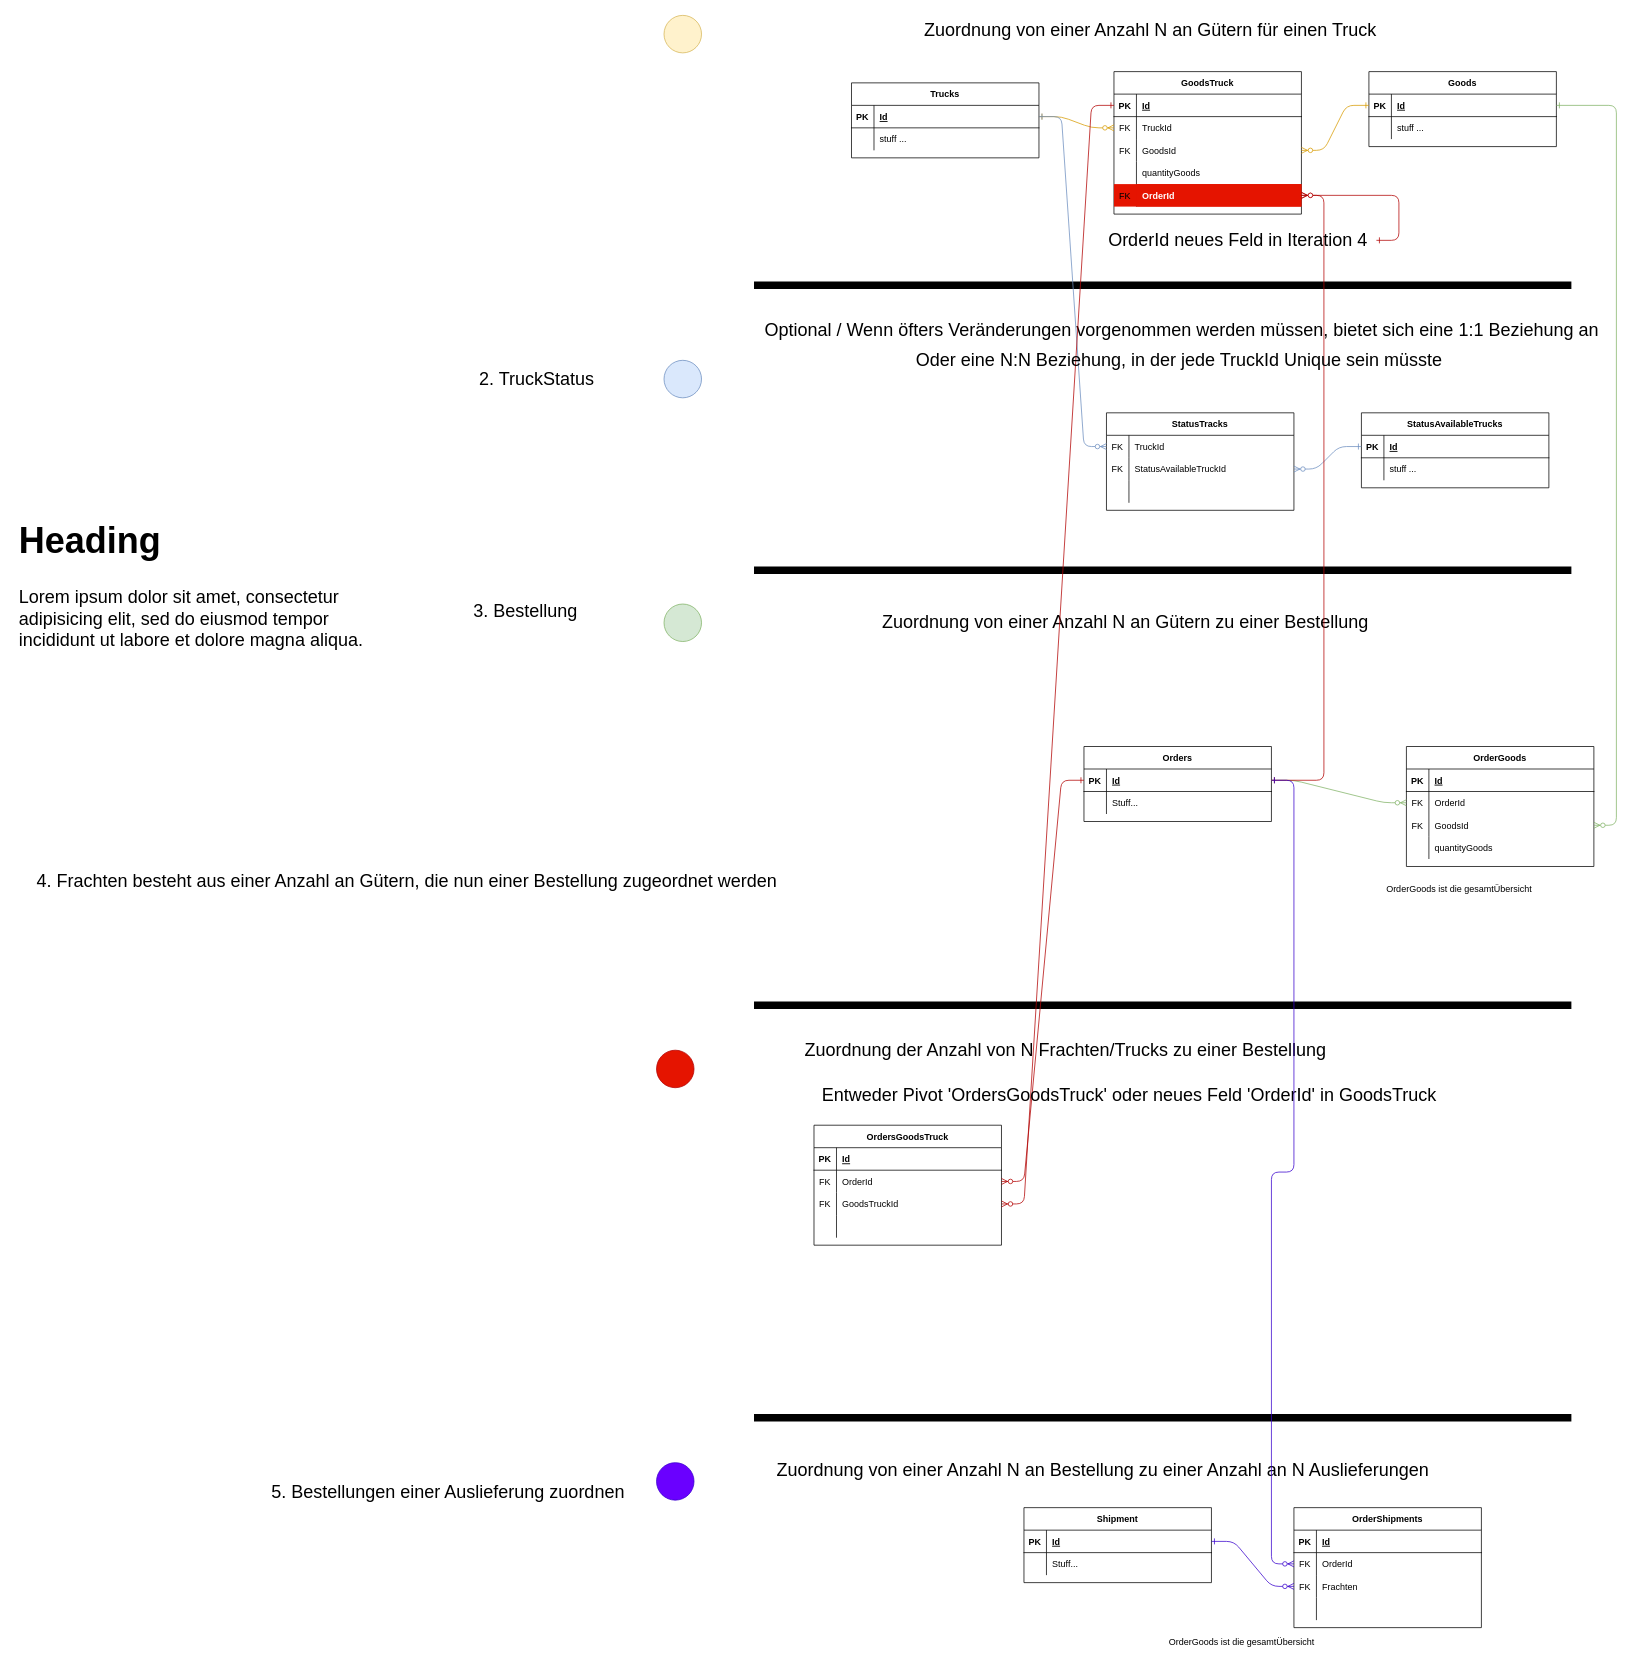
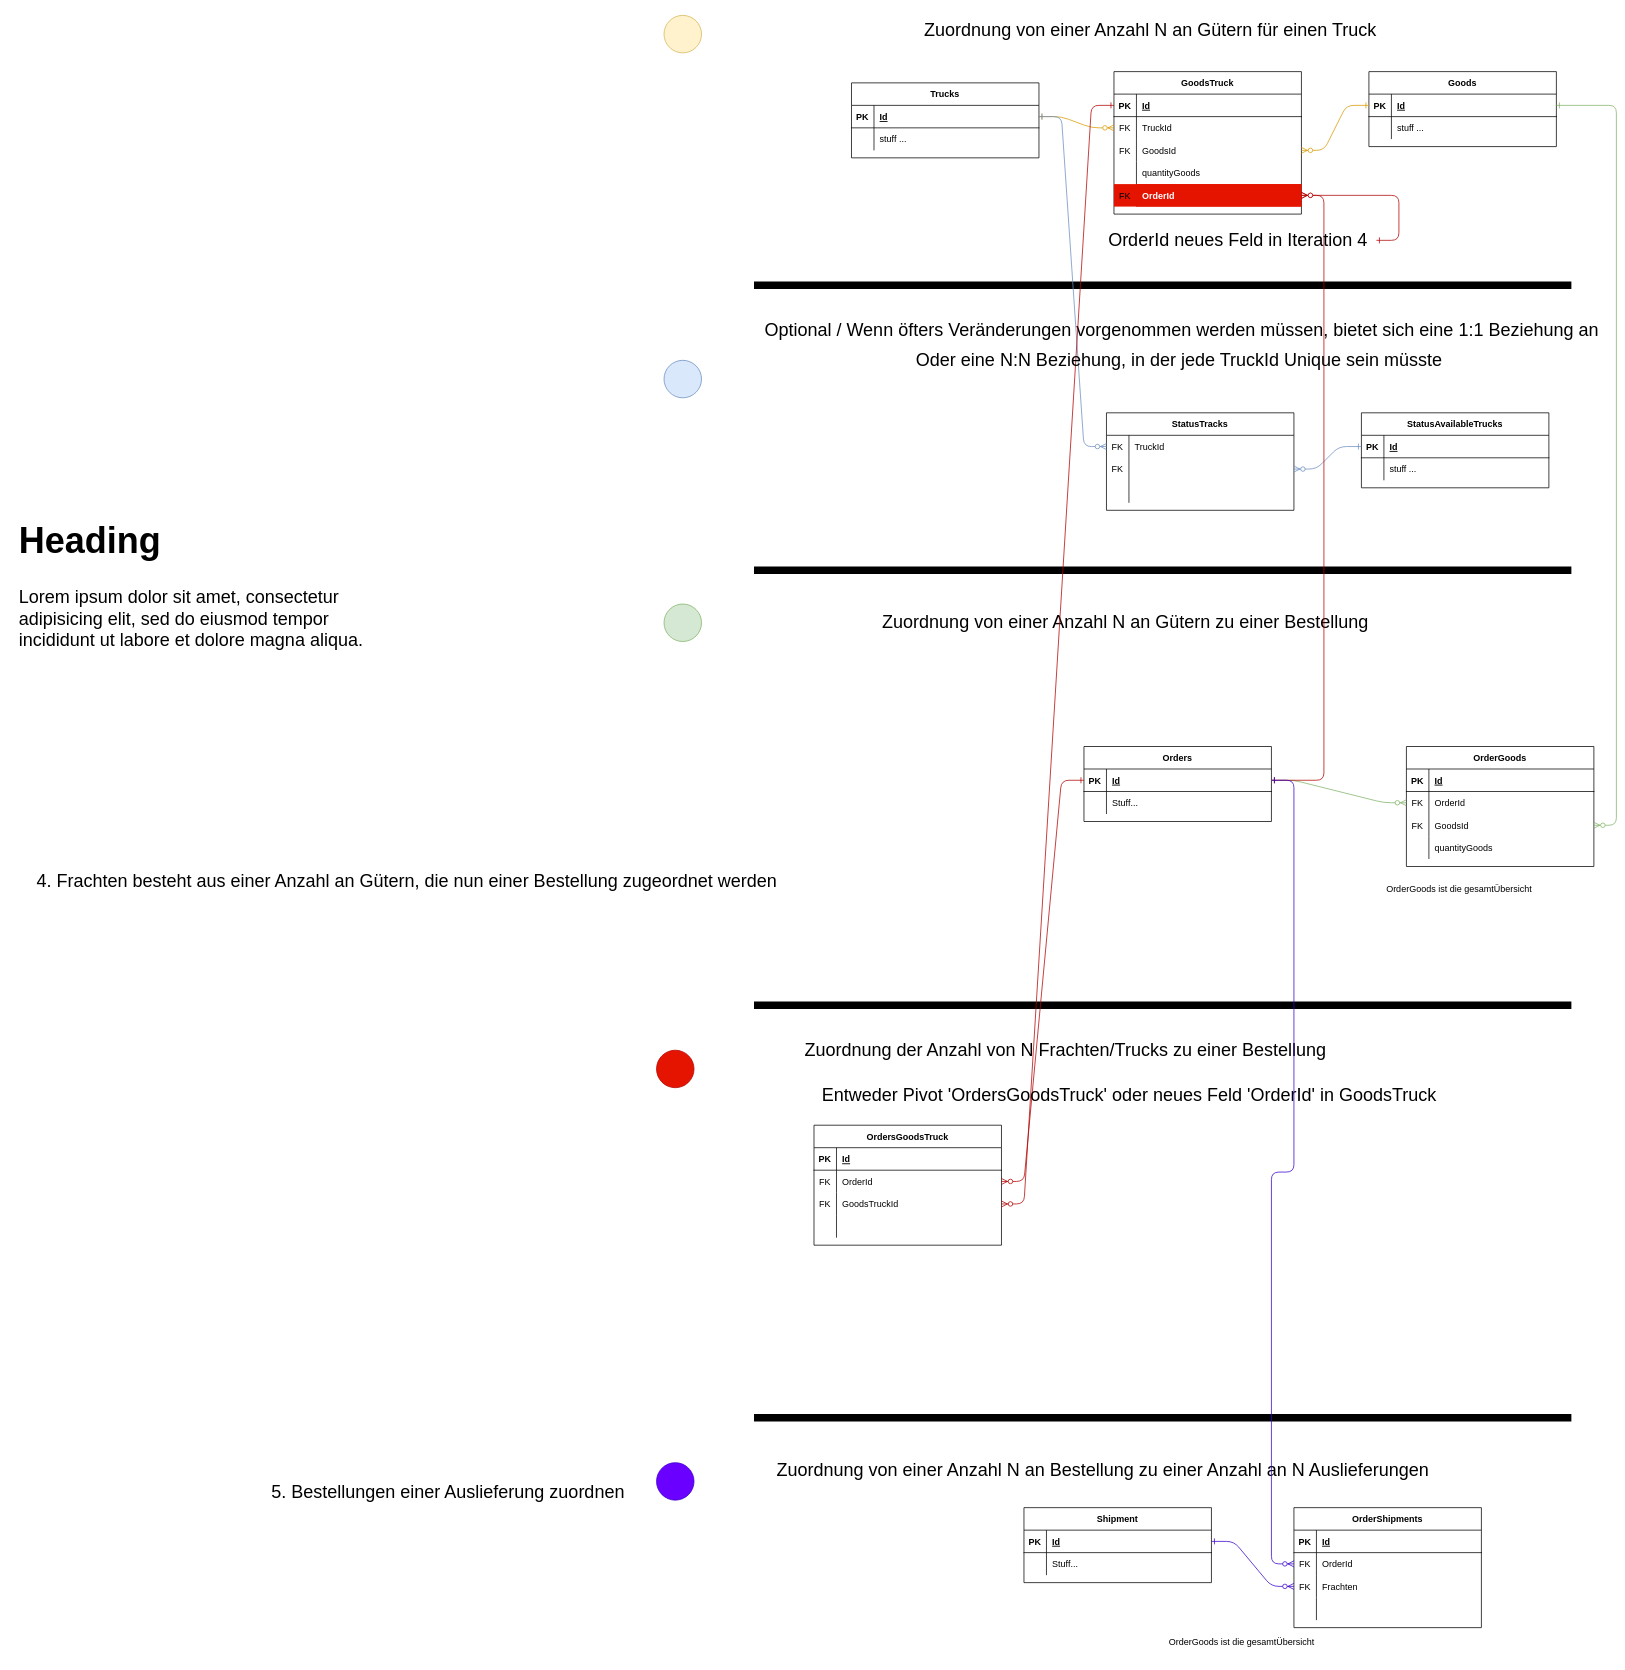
(537, 379) -> none
(1212, 469) -> none
(525, 612) -> none
